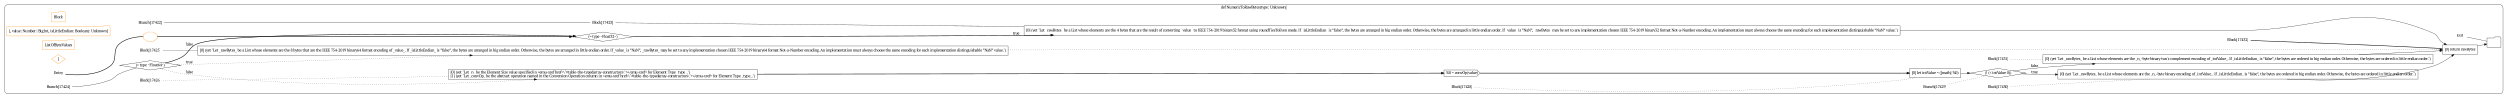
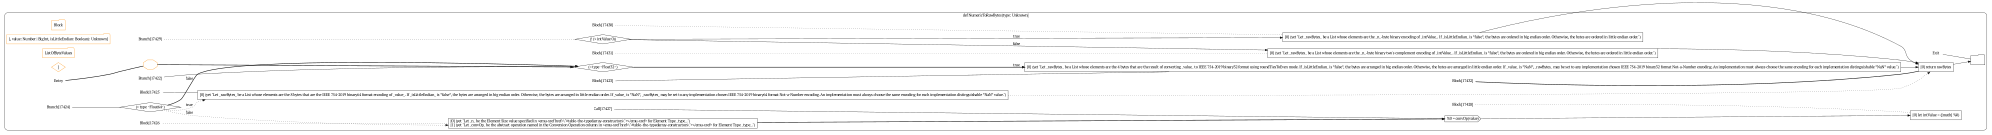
(377, 23) -> (369, 68)
(1694, 73) -> (1694, 117)
(1964, 73) -> none
none -> (603, 109)
